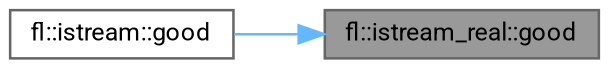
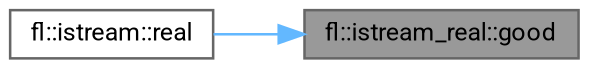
(122, 34) -> (112, 34)
